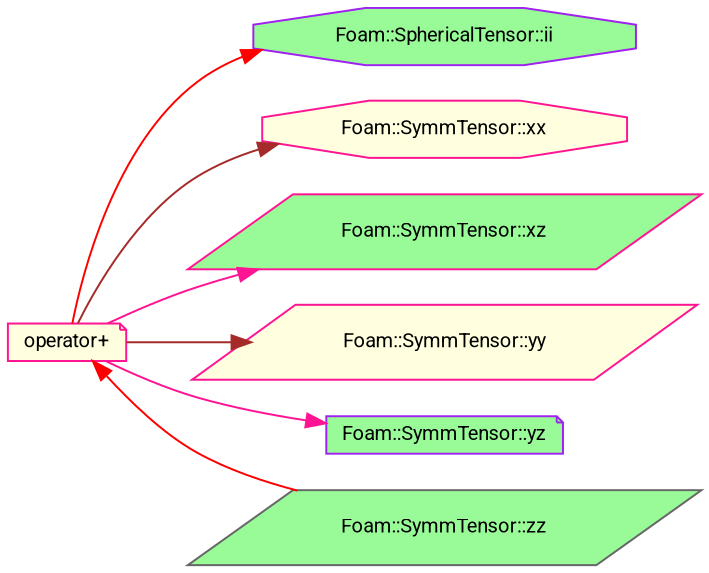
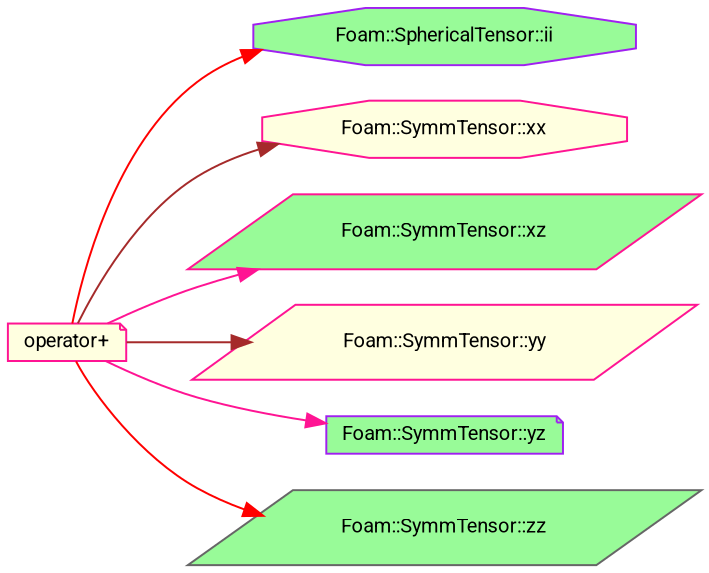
(192, 450) -> (147, 451)
